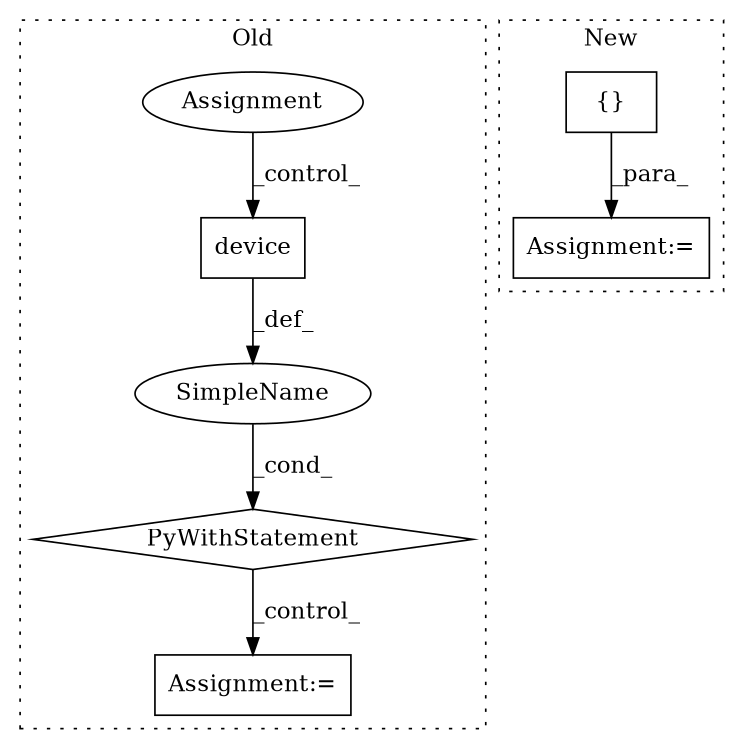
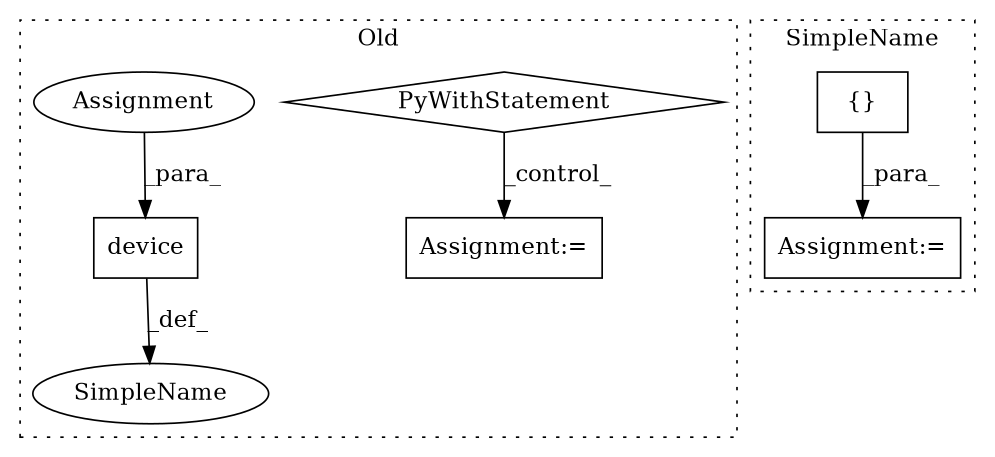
(611, 39) -> (863, 39)
(307, 175) -> (183, 175)
(253, 458) -> none
